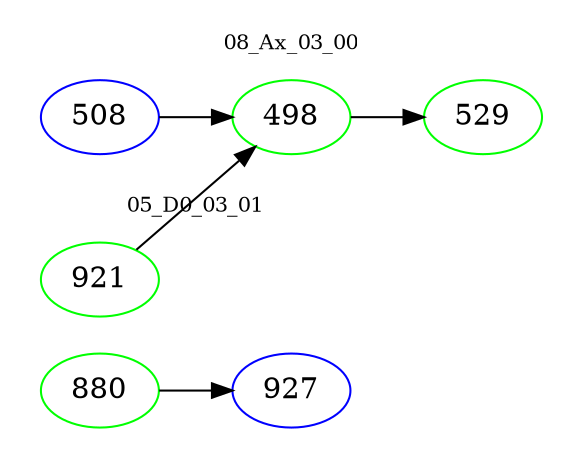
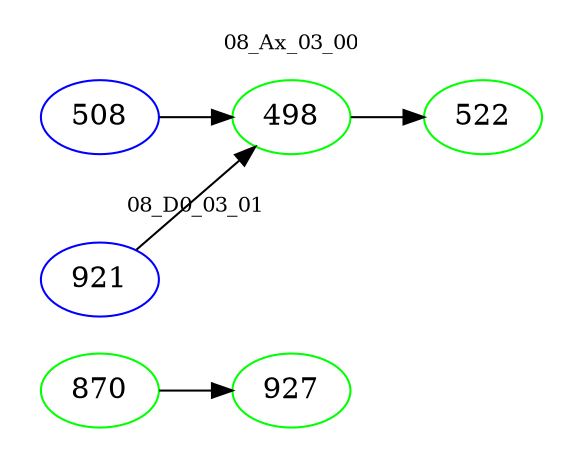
(483, 117) -> (483, 117)
(196, 207) -> (196, 207)
(100, 280) -> (100, 280)
(100, 391) -> (100, 391)
(291, 391) -> (291, 391)
